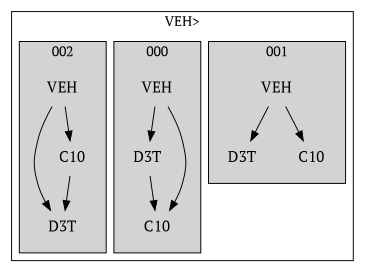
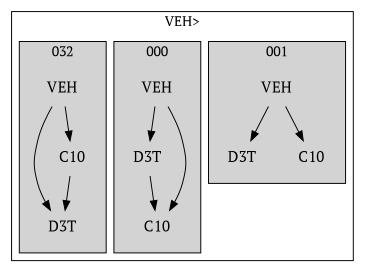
(63, 53) -> (63, 53)
